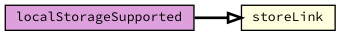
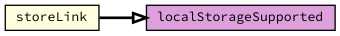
(211, 18) -> (116, 18)
